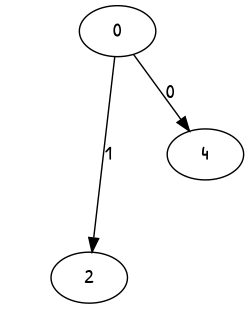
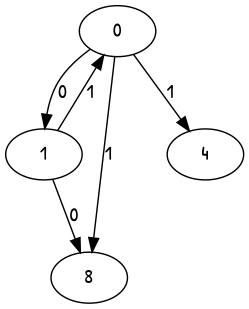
(171, 93) -> (171, 93)
none -> (44, 154)
(89, 278) -> (89, 278)
